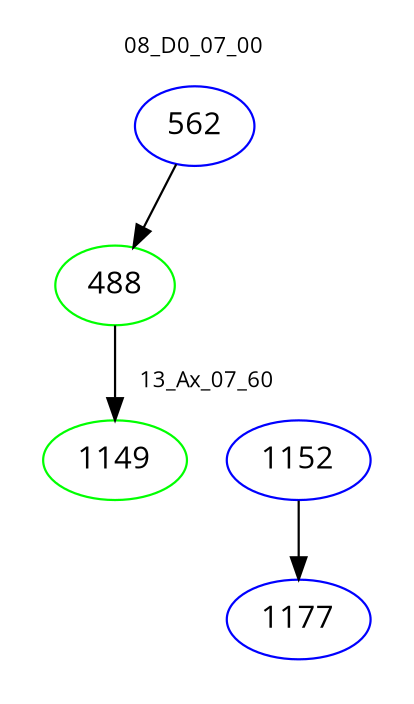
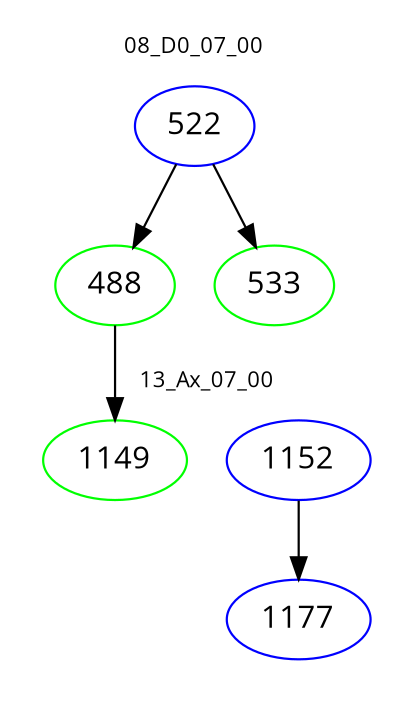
(195, 126) -> (195, 126)
none -> (274, 285)
(207, 382) -> (207, 382)
